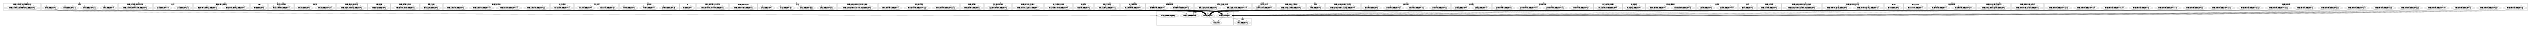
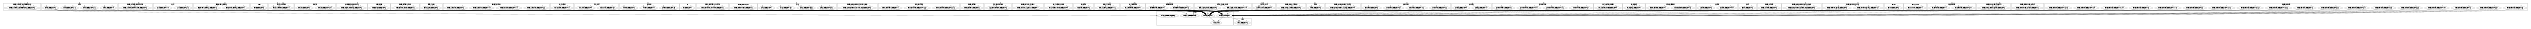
(352, 4) -> (352, 4)
